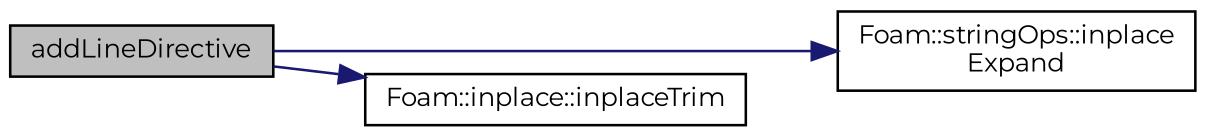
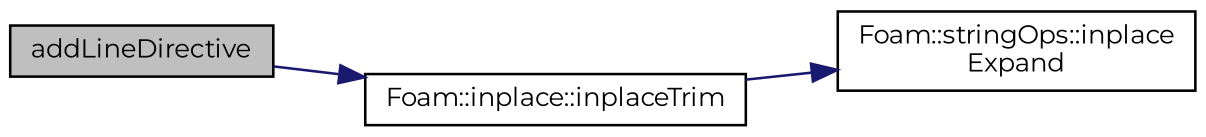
(542, 51) -> (779, 76)
